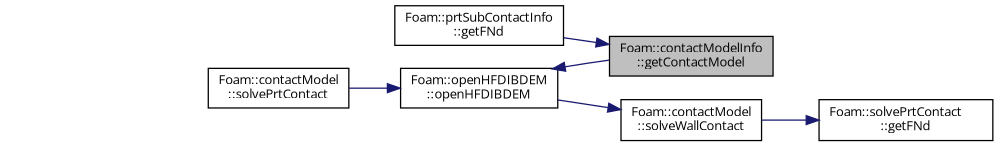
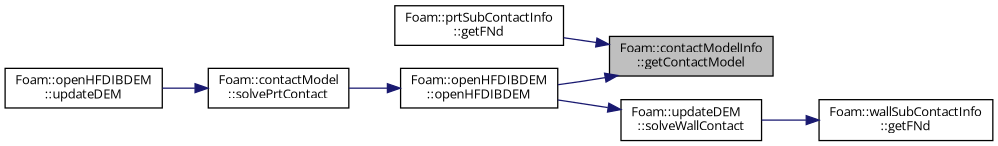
(587, 63) -> (582, 81)
none -> (84, 88)
(691, 120) -> (691, 120)
(906, 120) -> (906, 120)
